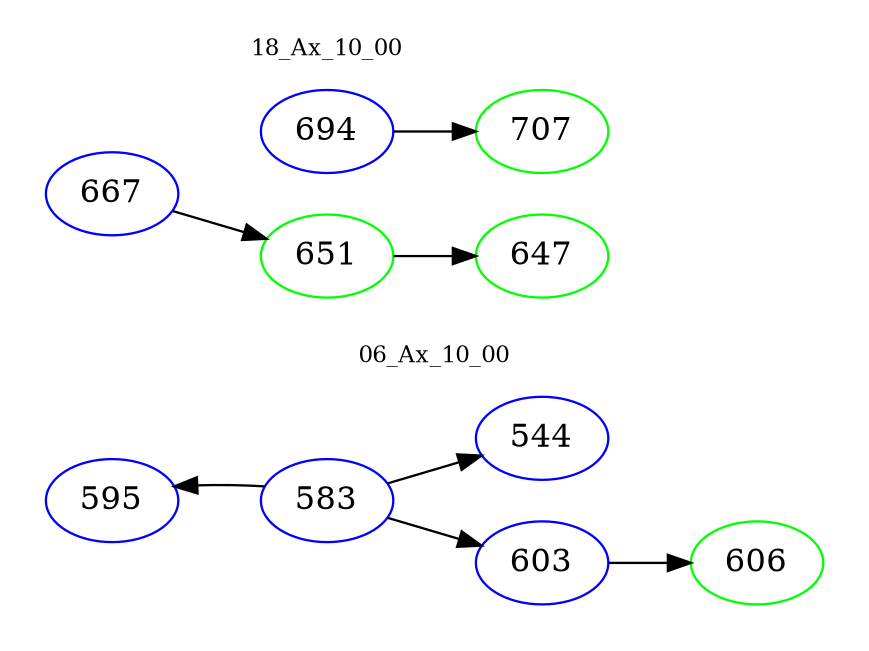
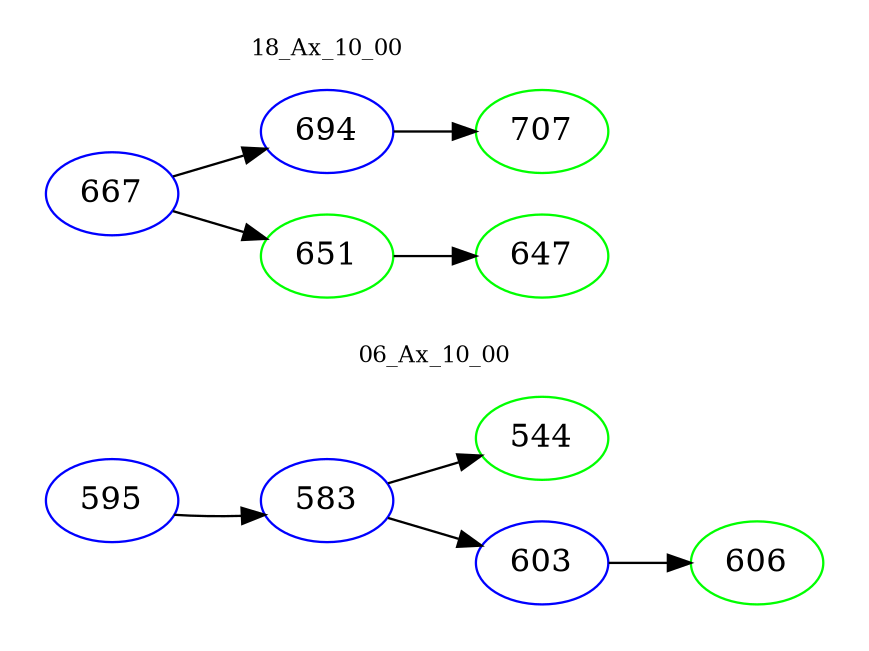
none -> (208, 166)
(542, 438) -> (542, 438)
(231, 485) -> (208, 516)
